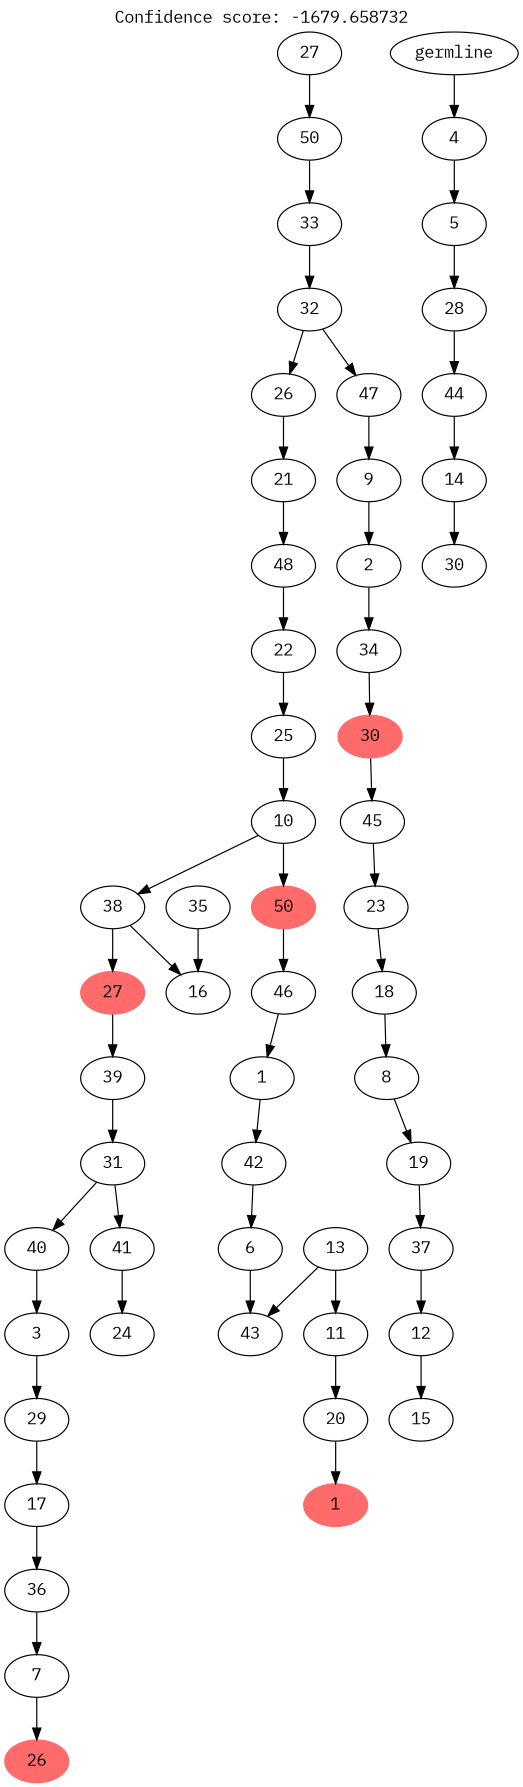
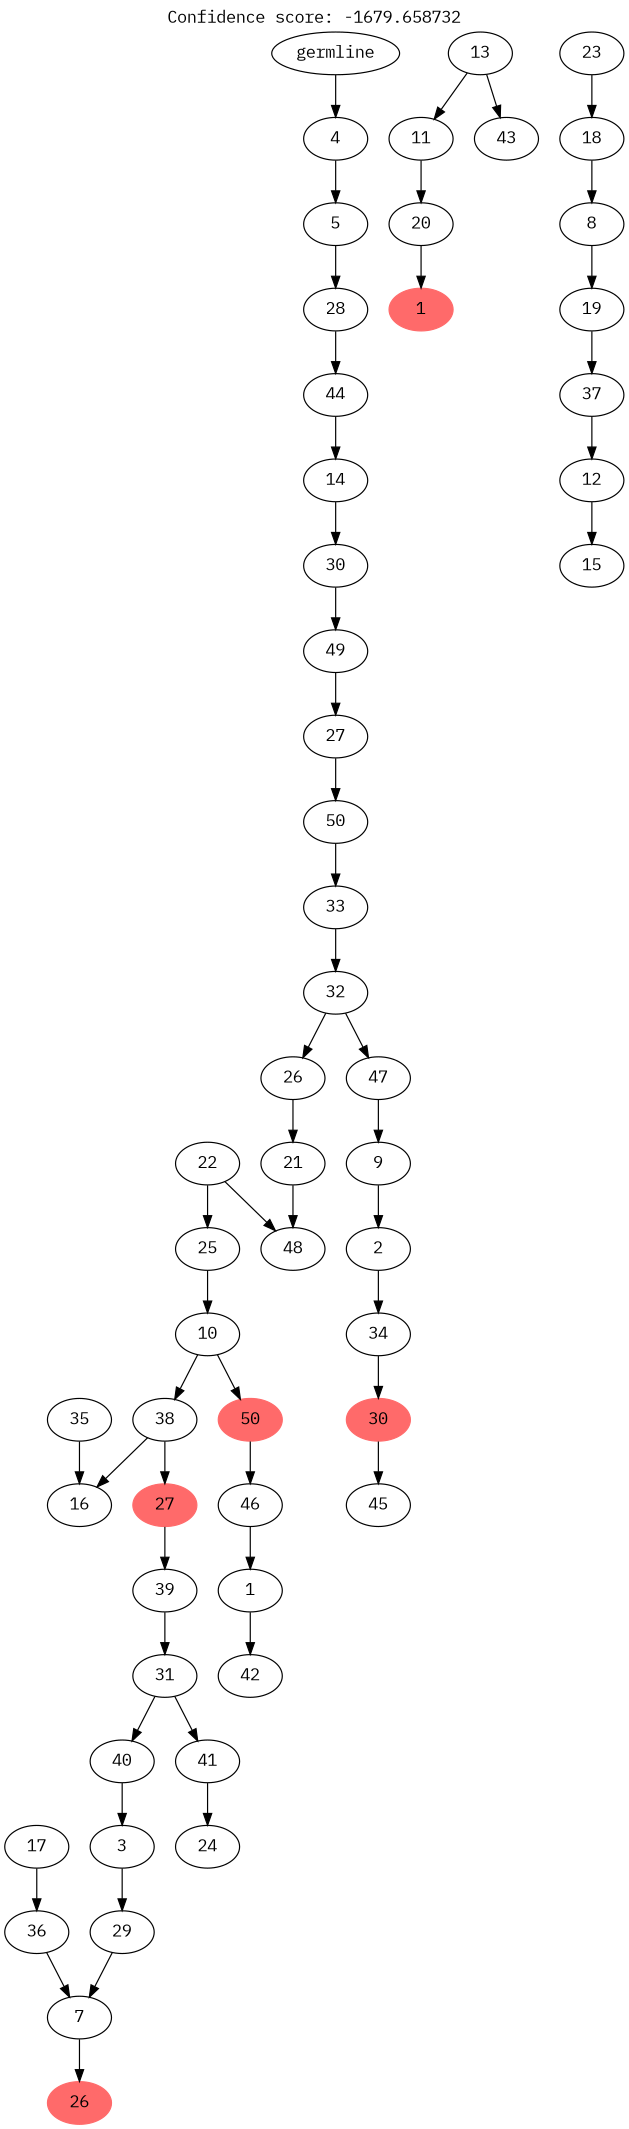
(283, 603) -> (246, 1202)
none -> (336, 651)
(374, 859) -> none
(250, 1249) -> none
(37, 1457) -> (104, 1970)
